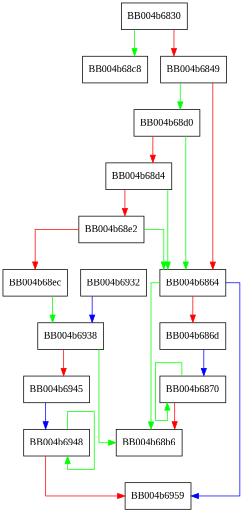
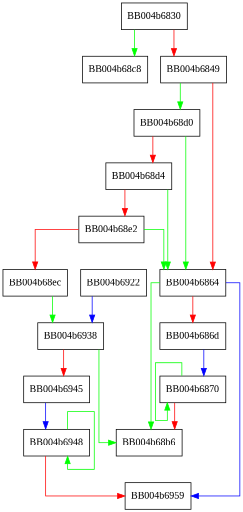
(114, 283) -> (114, 283)
